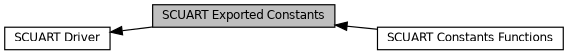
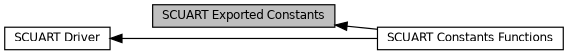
(137, 29) -> (250, 38)
